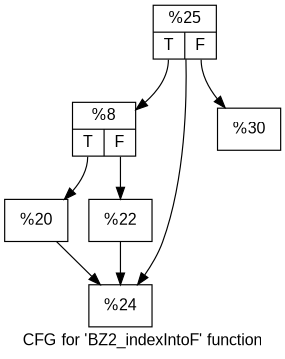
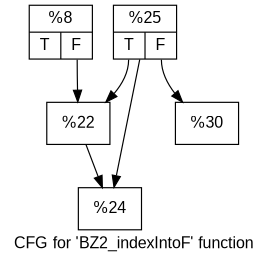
(161, 83) -> (124, 78)
(36, 220) -> none
